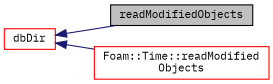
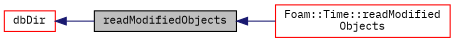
(80, 47) -> (262, 21)
